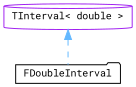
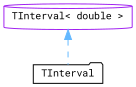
(68, 74) -> (68, 74)
